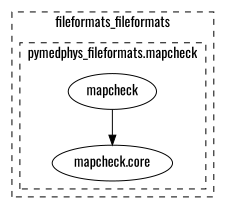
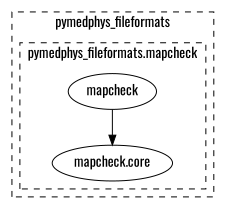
(113, 23) -> (113, 23)
